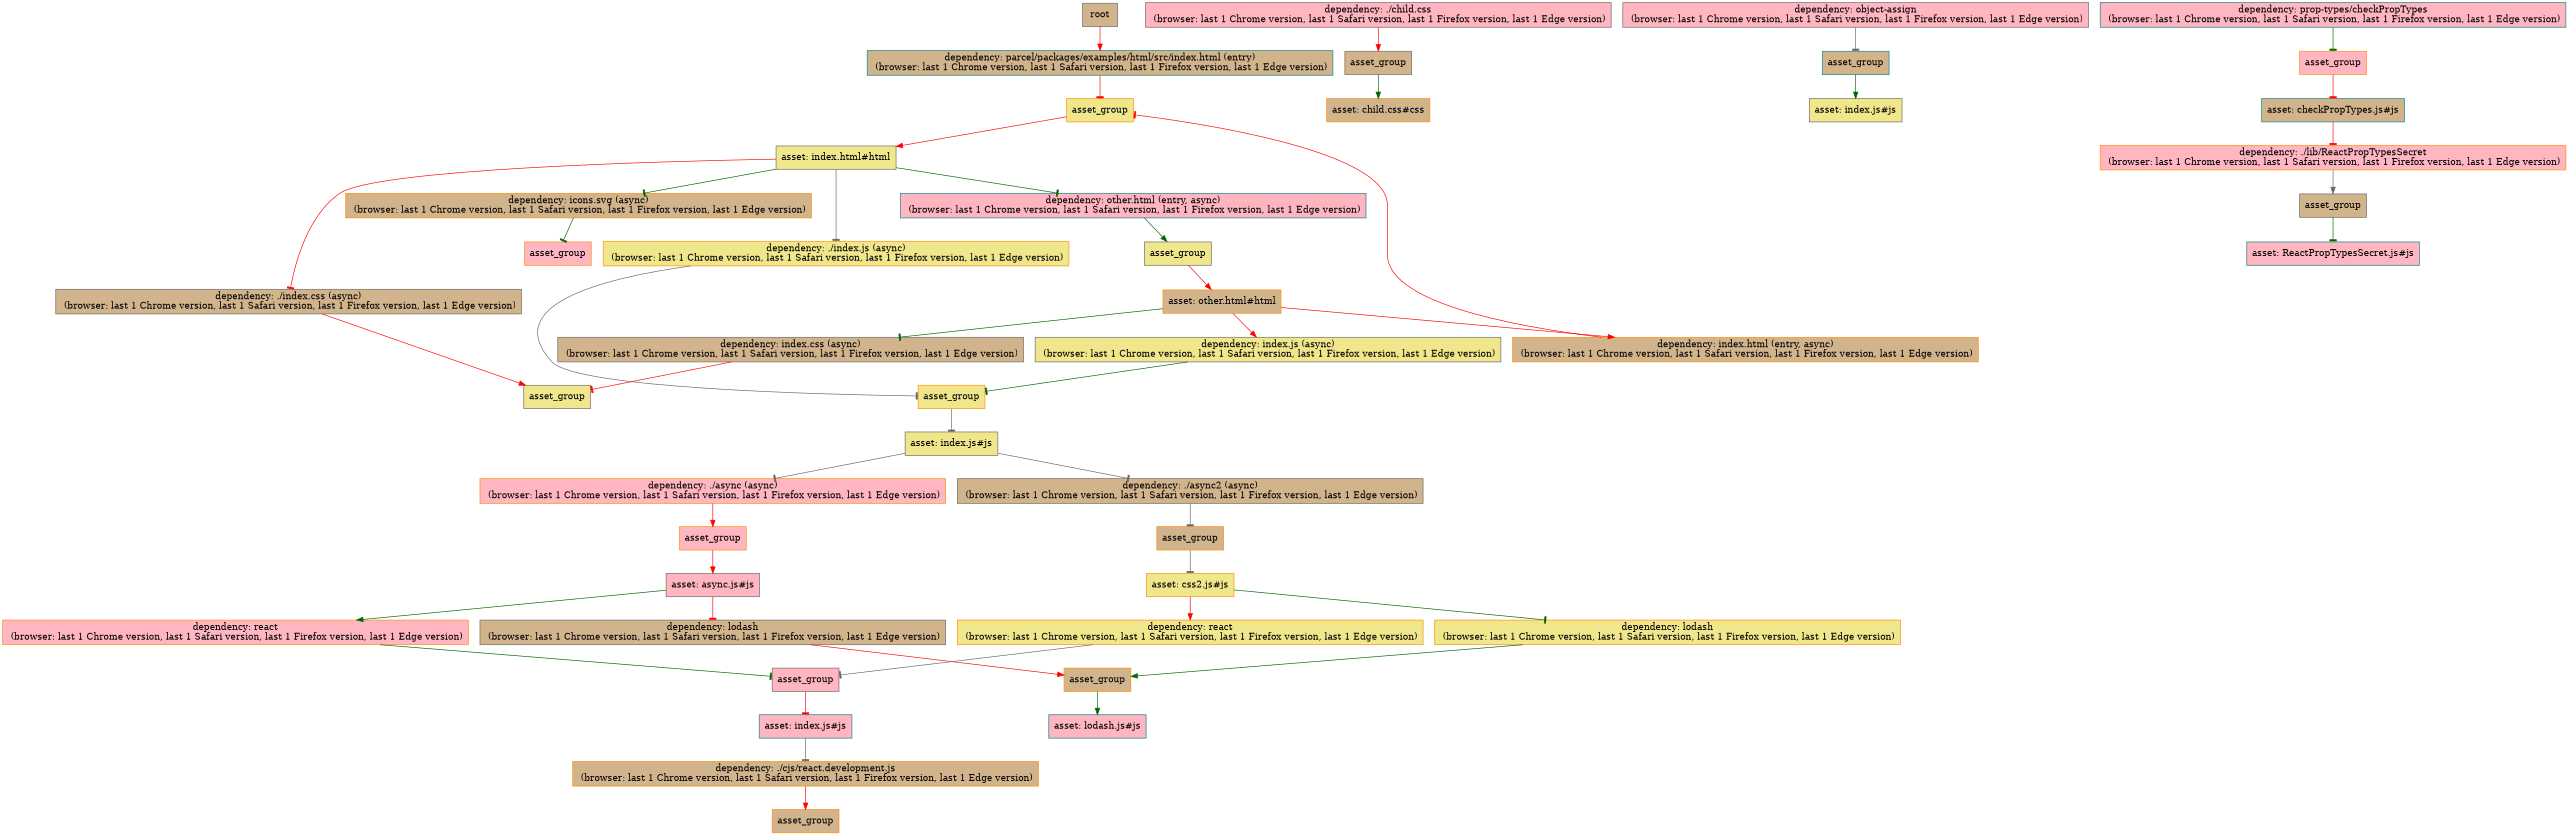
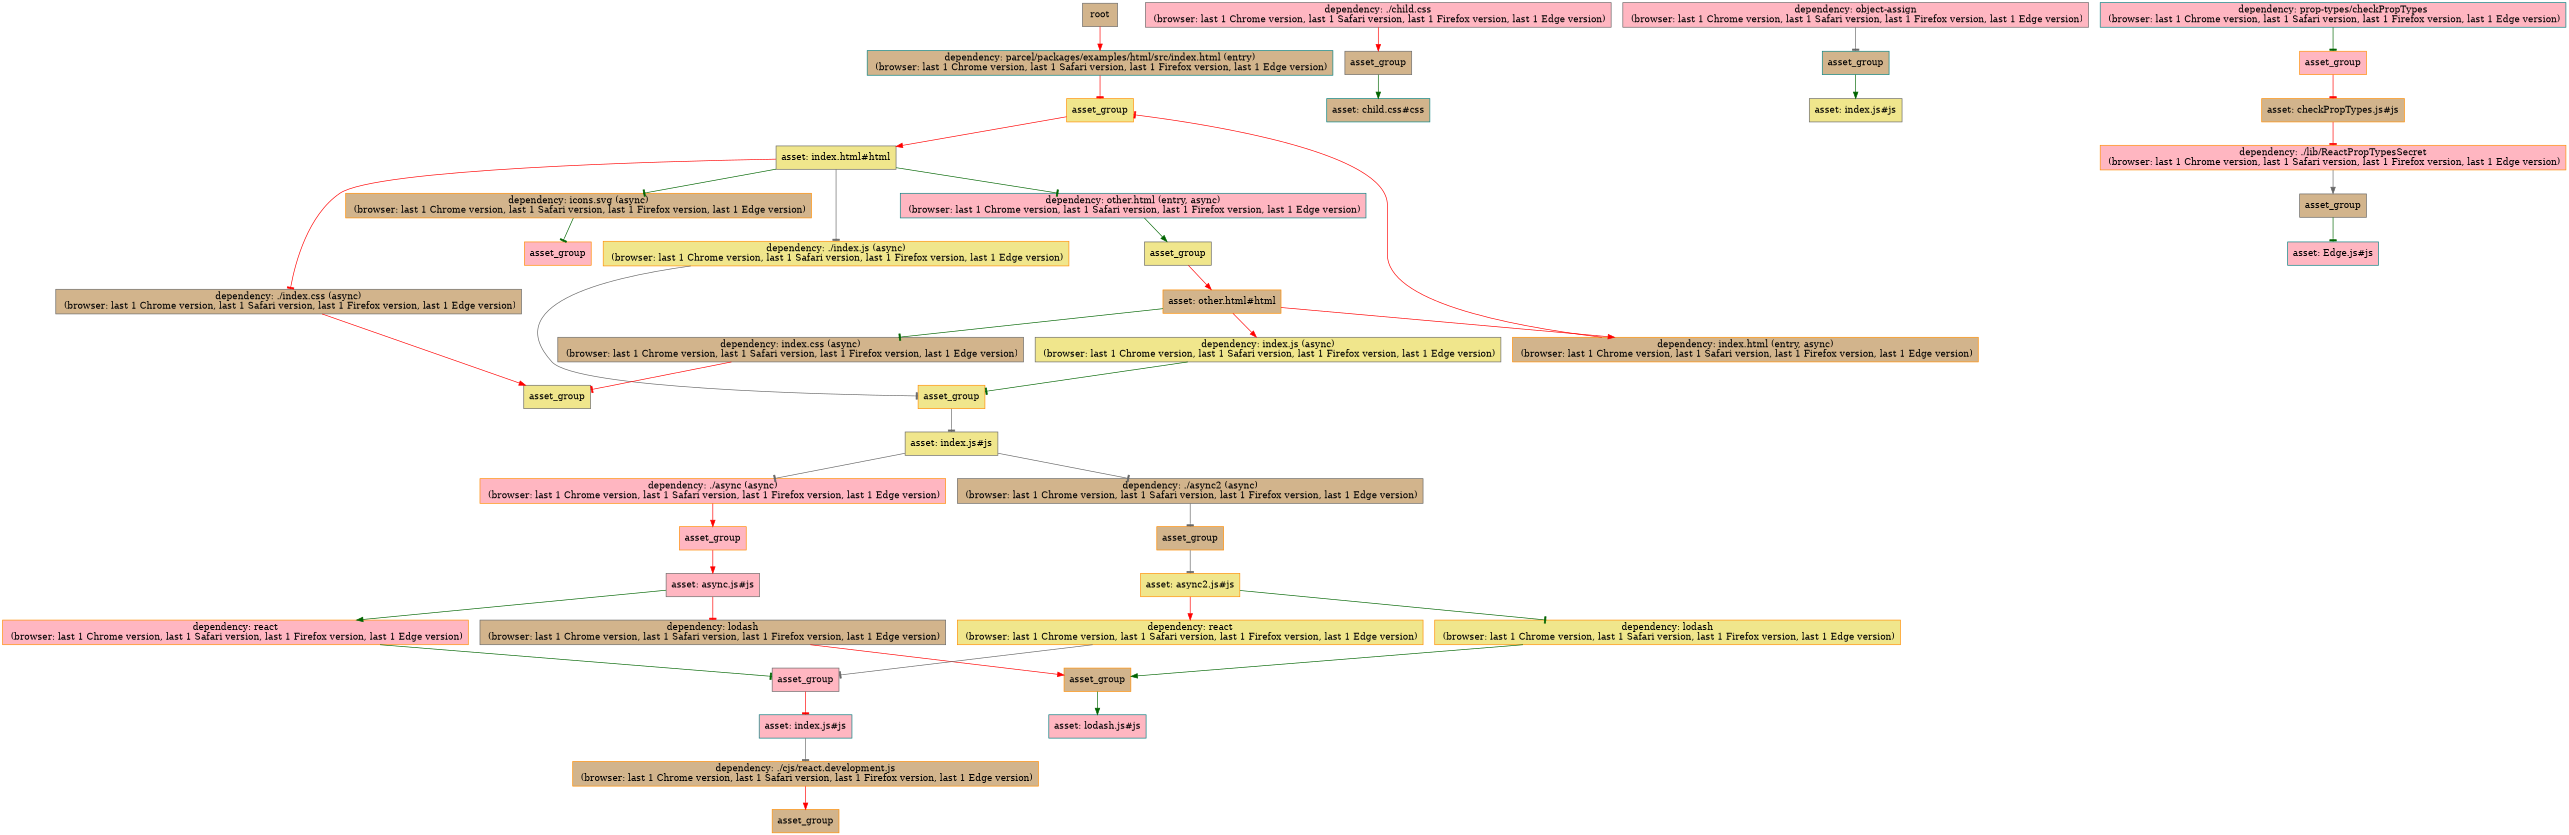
(1378, 110) -> (1378, 110)
(2333, 110) -> (2333, 110)
(2333, 254) -> (2333, 254)
(1190, 585) -> (1190, 585)
